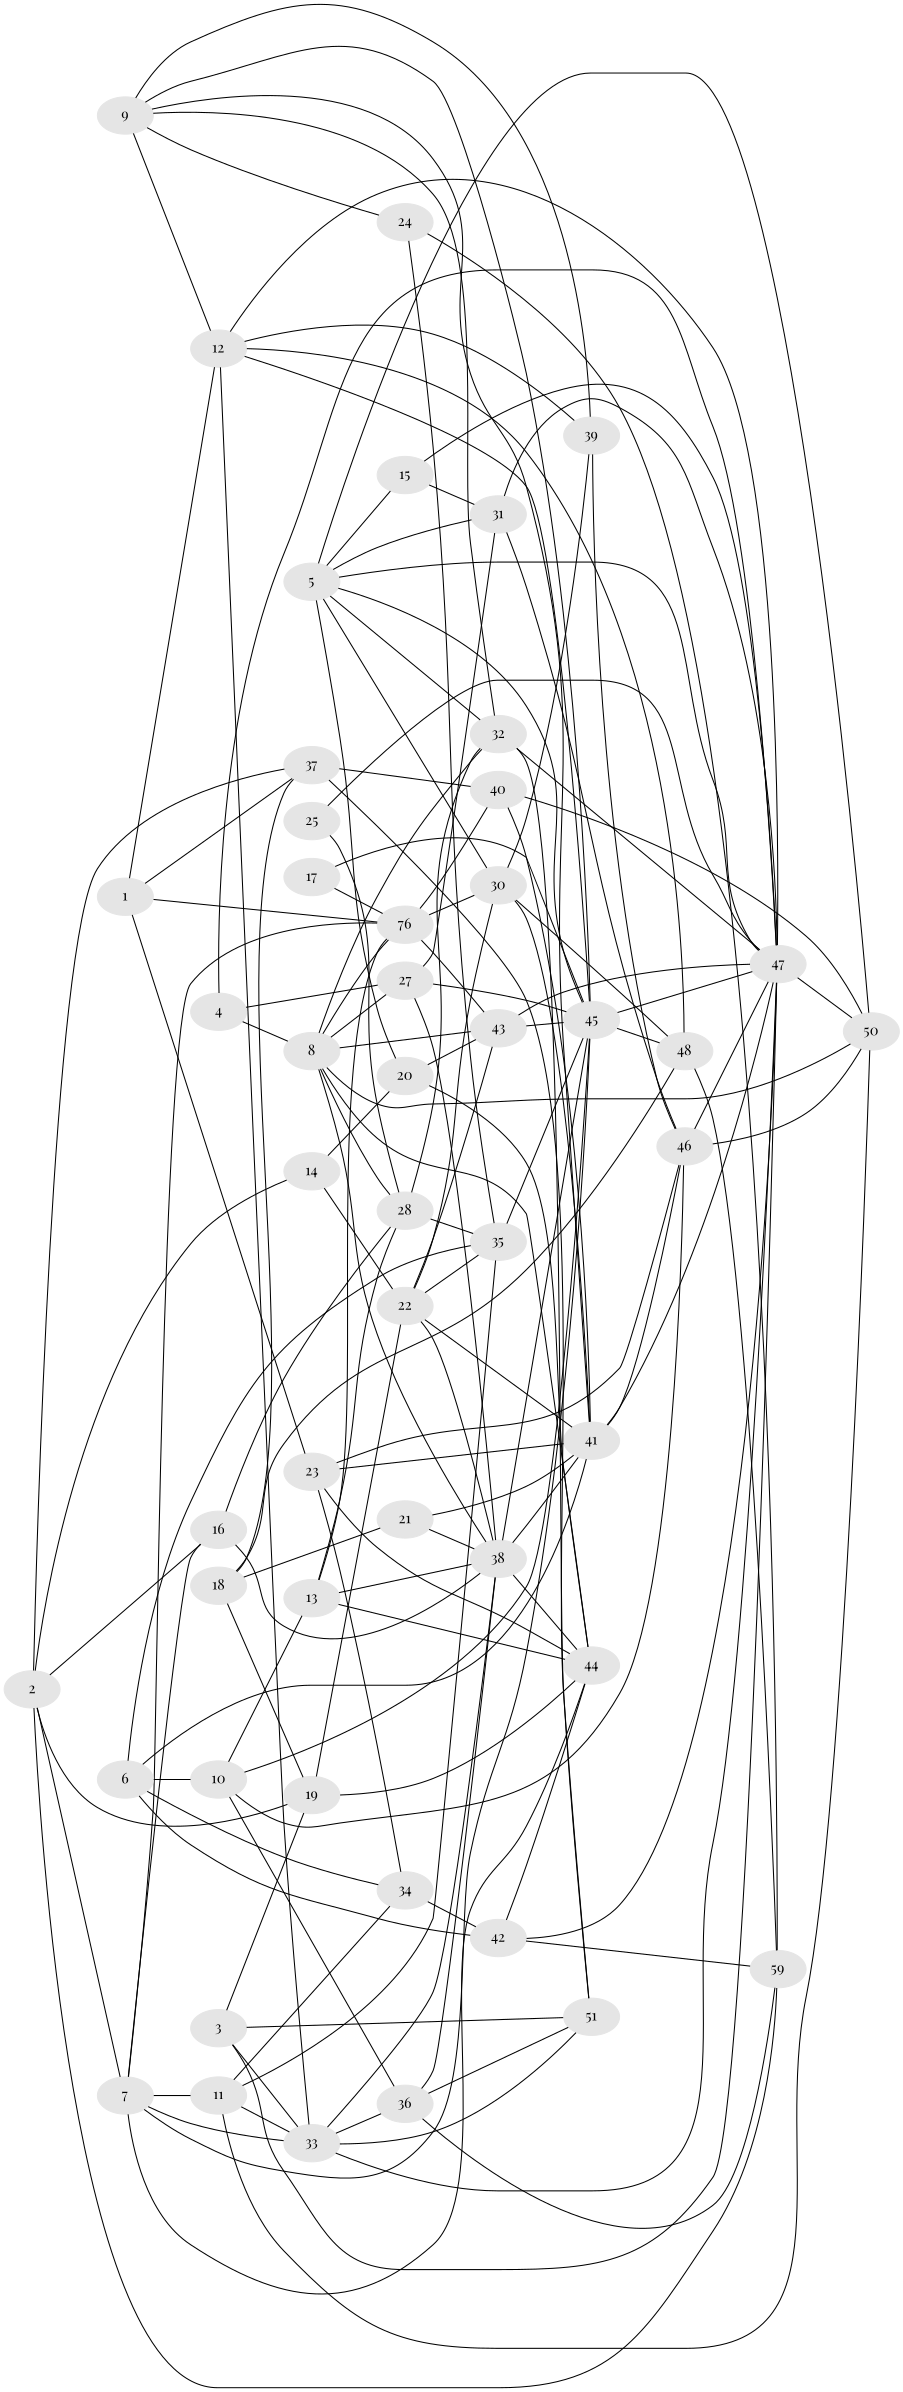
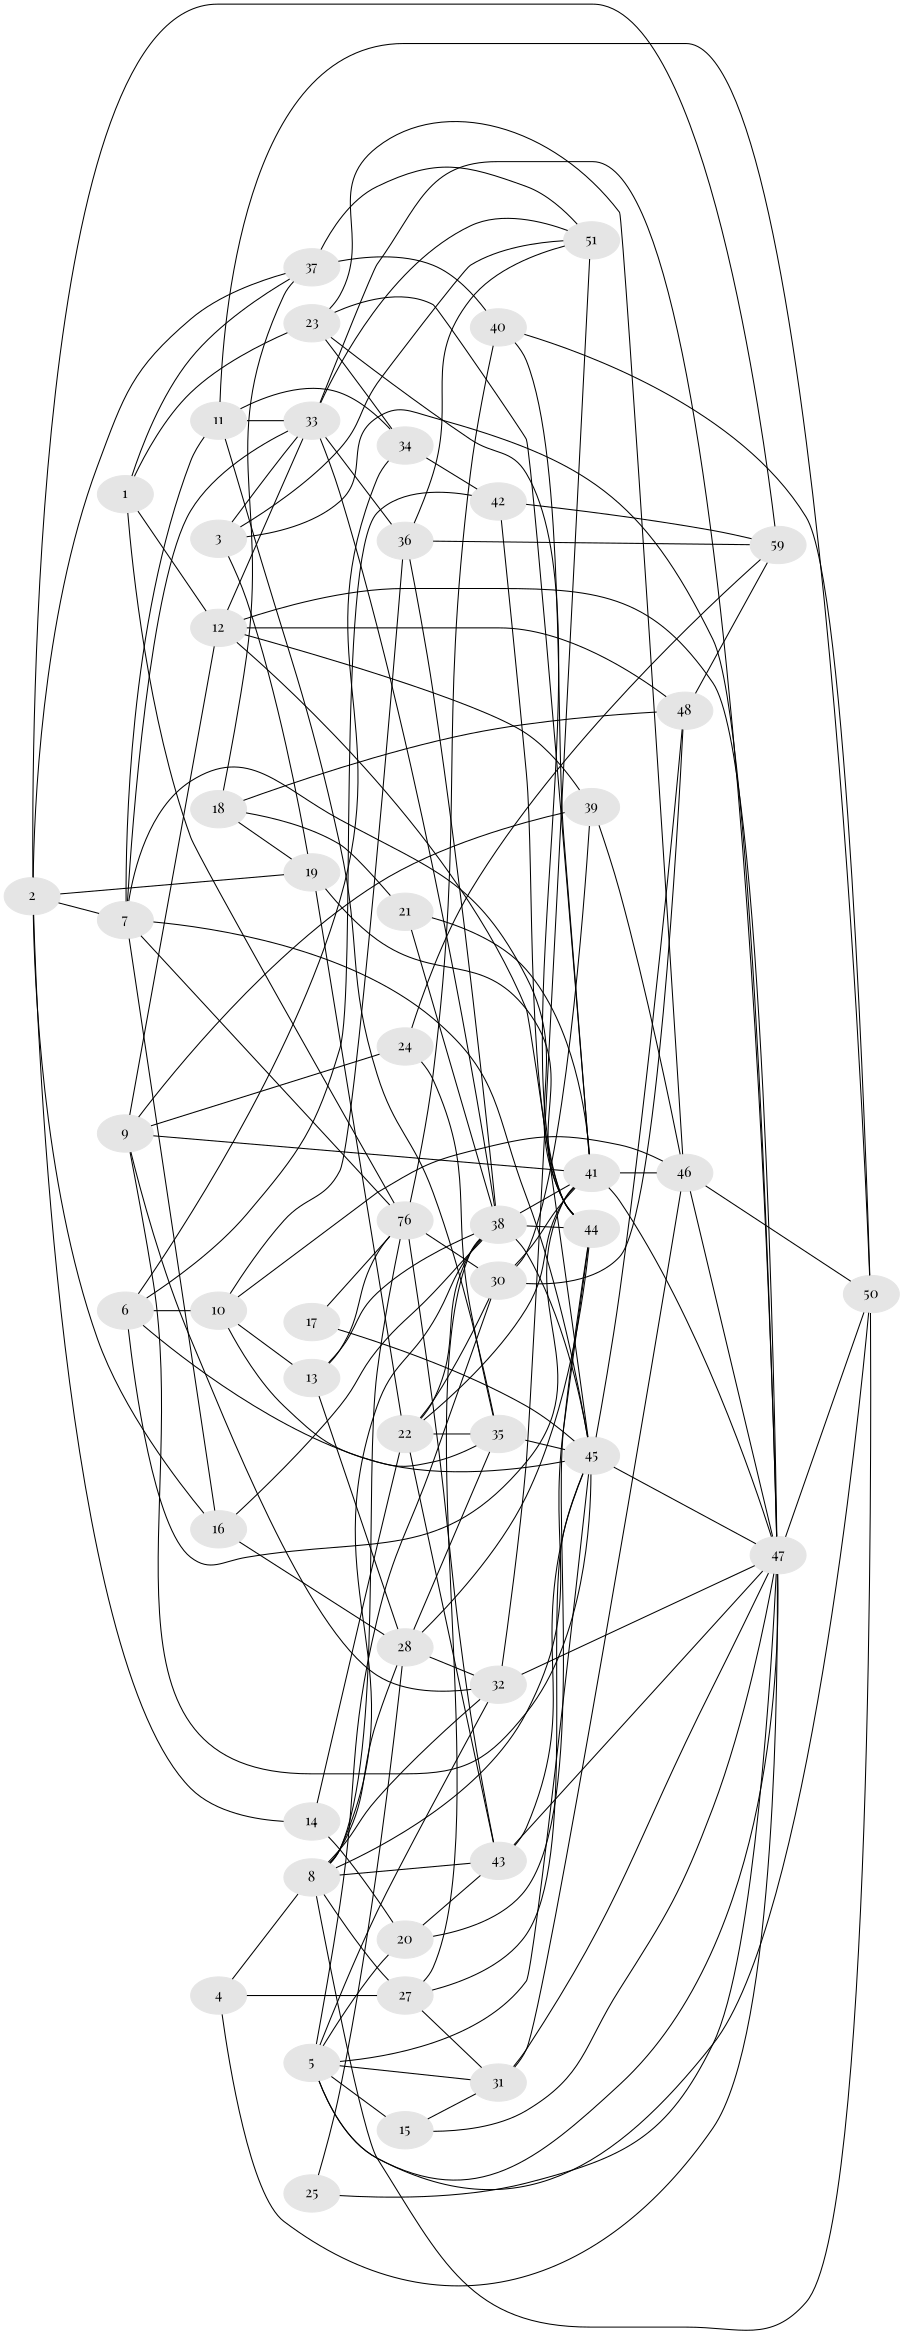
(736, 1504) -> none
(452, 1632) -> (543, 1457)
